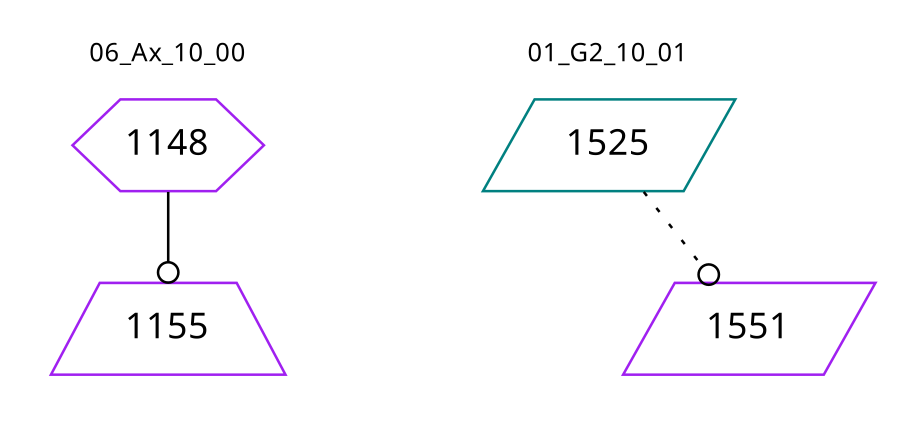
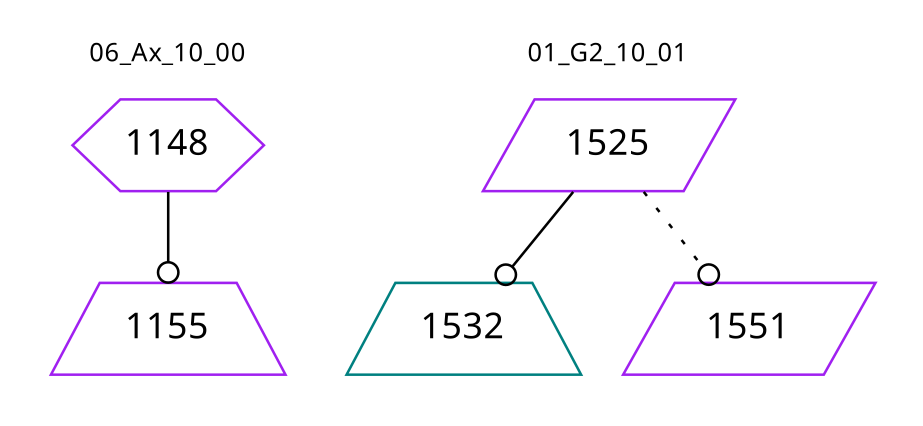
(609, 145) -> (609, 145)
none -> (464, 329)
